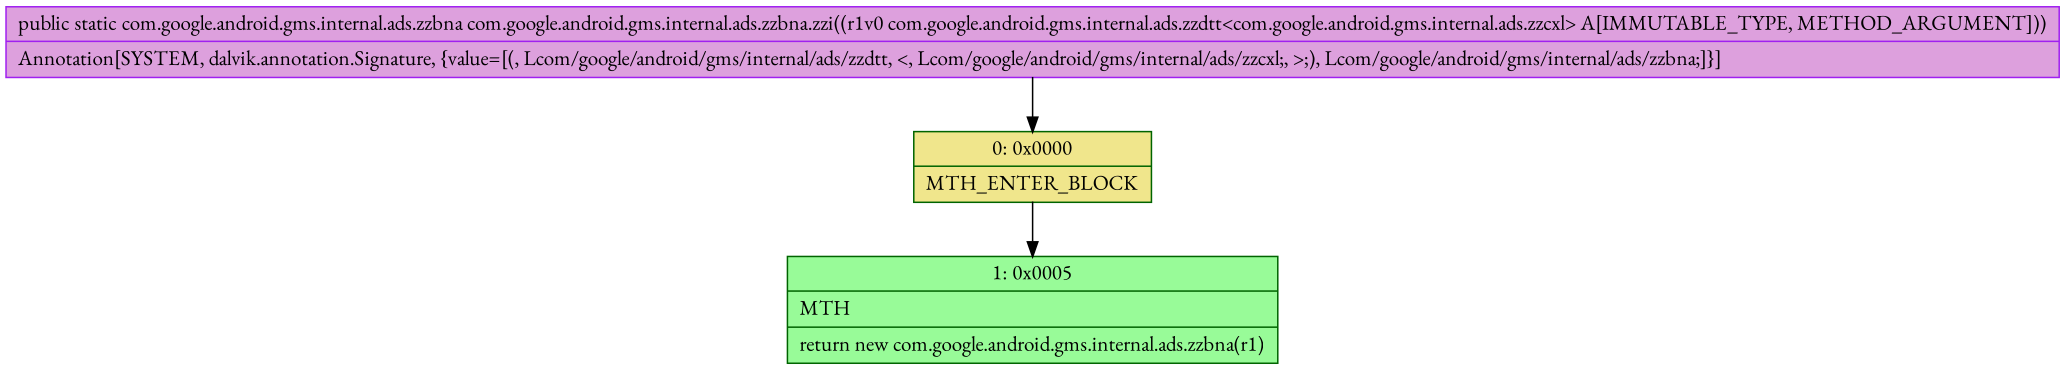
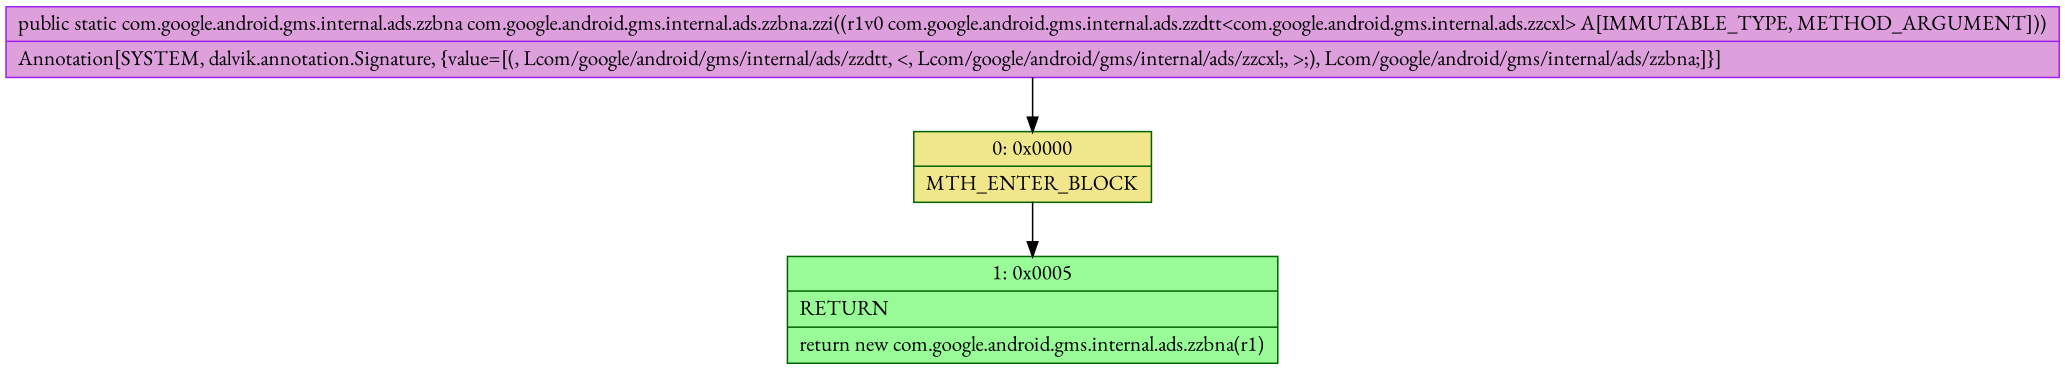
(825, 308) -> (845, 308)
